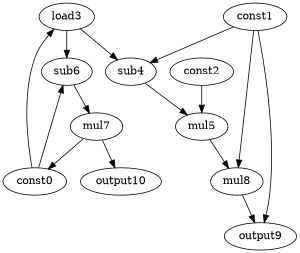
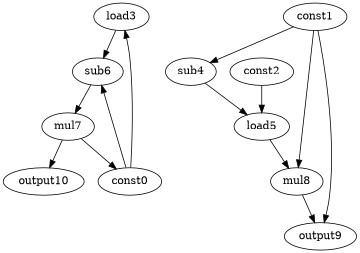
(96, 42) -> none
(202, 127) -> (262, 127)
